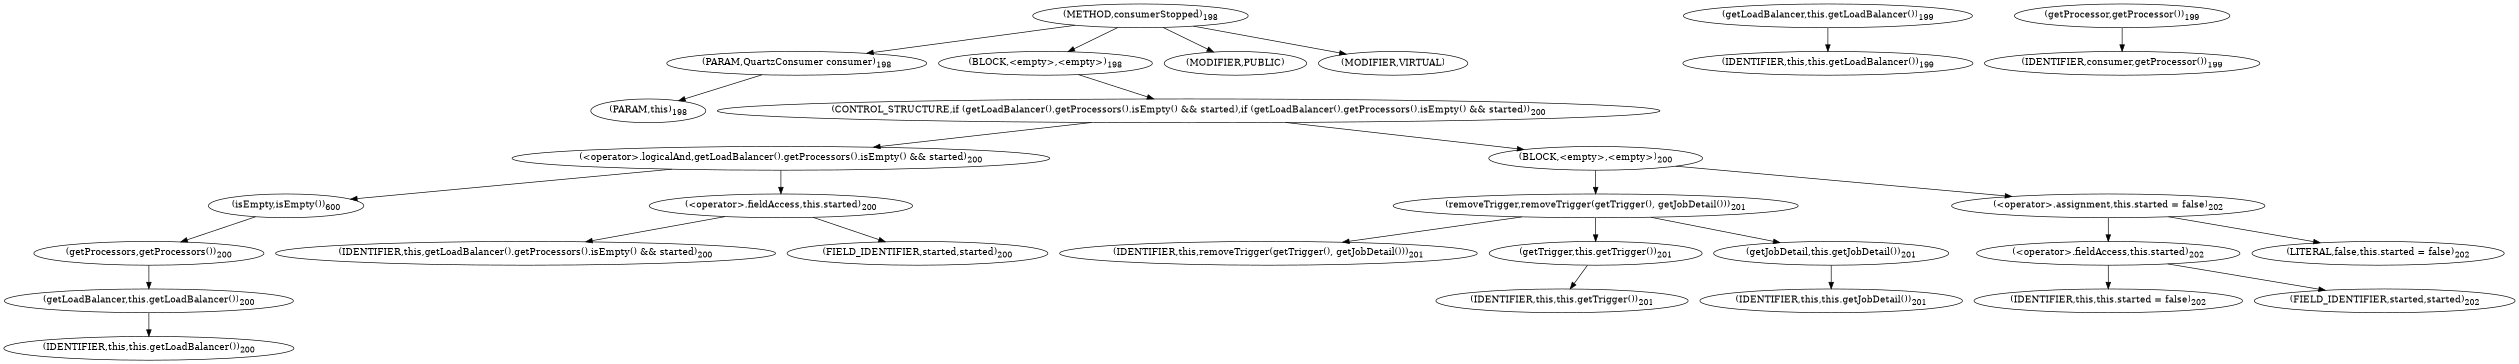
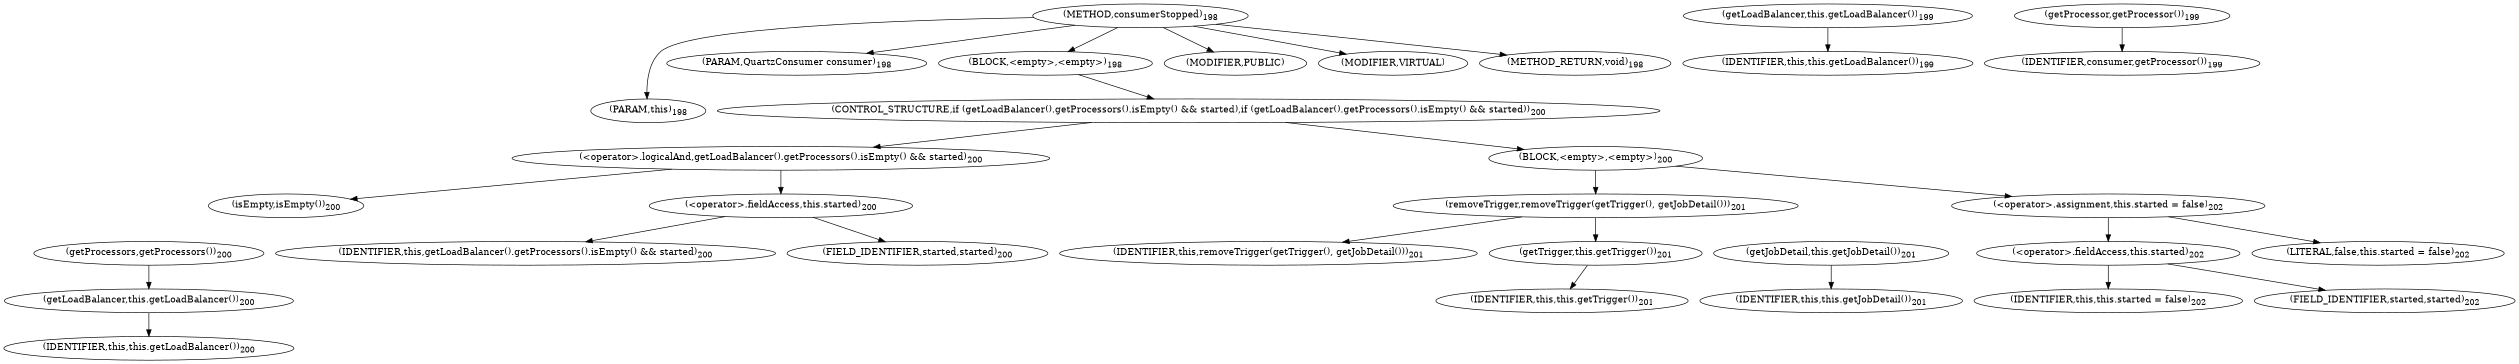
none -> (1575, 63)
(723, 87) -> (824, 26)
(333, 205) -> (333, 205)
(221, 228) -> none
(1712, 229) -> none
